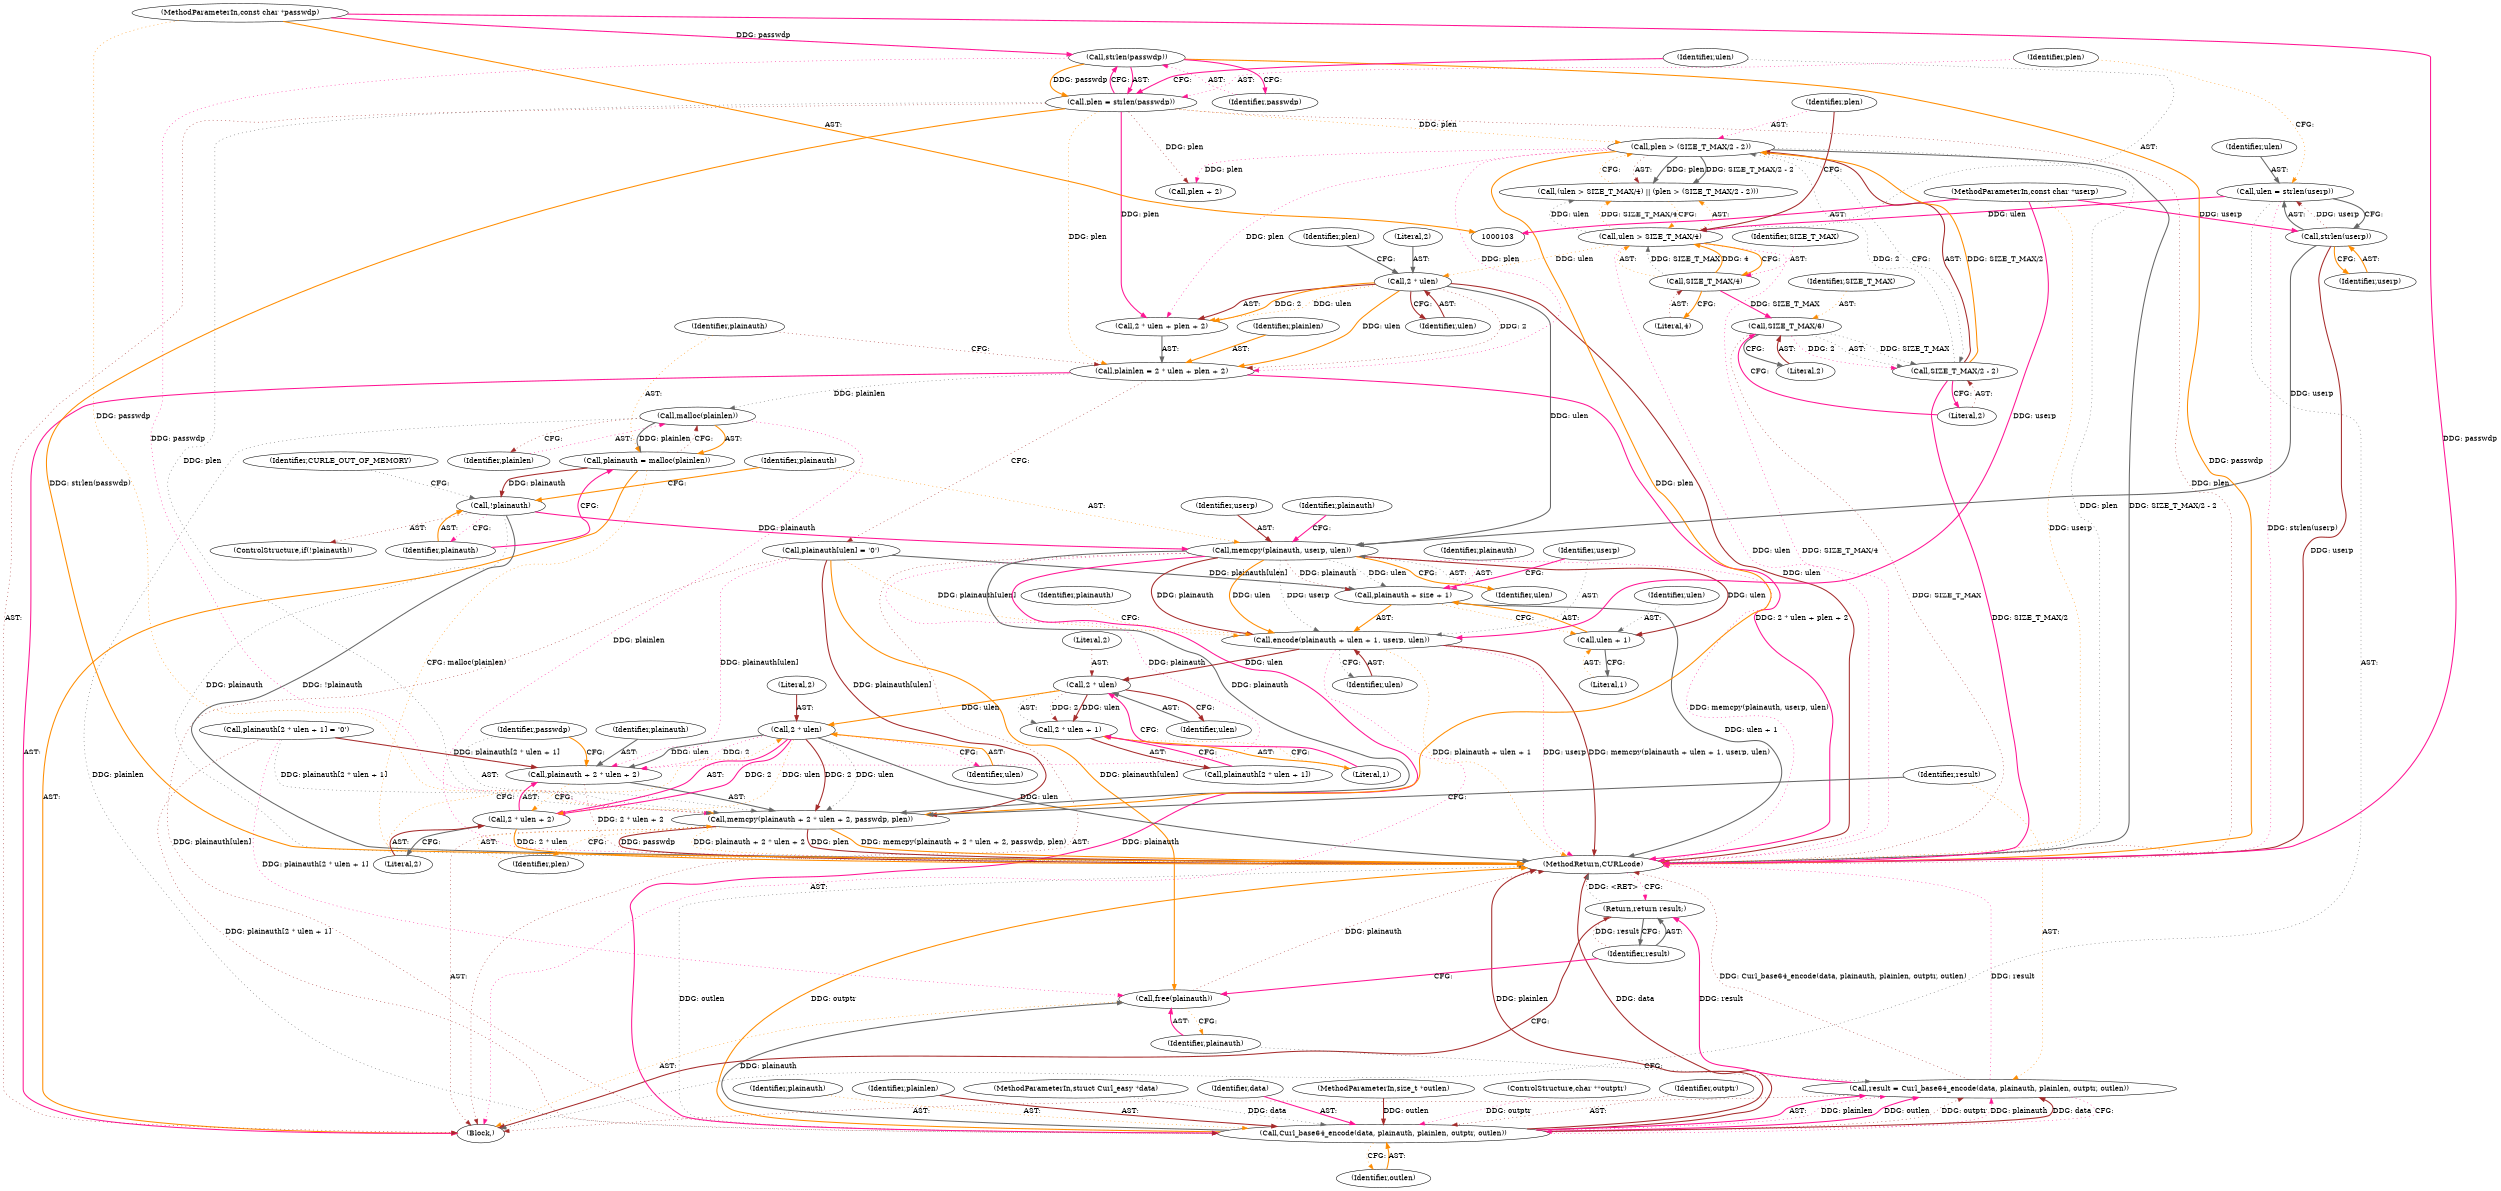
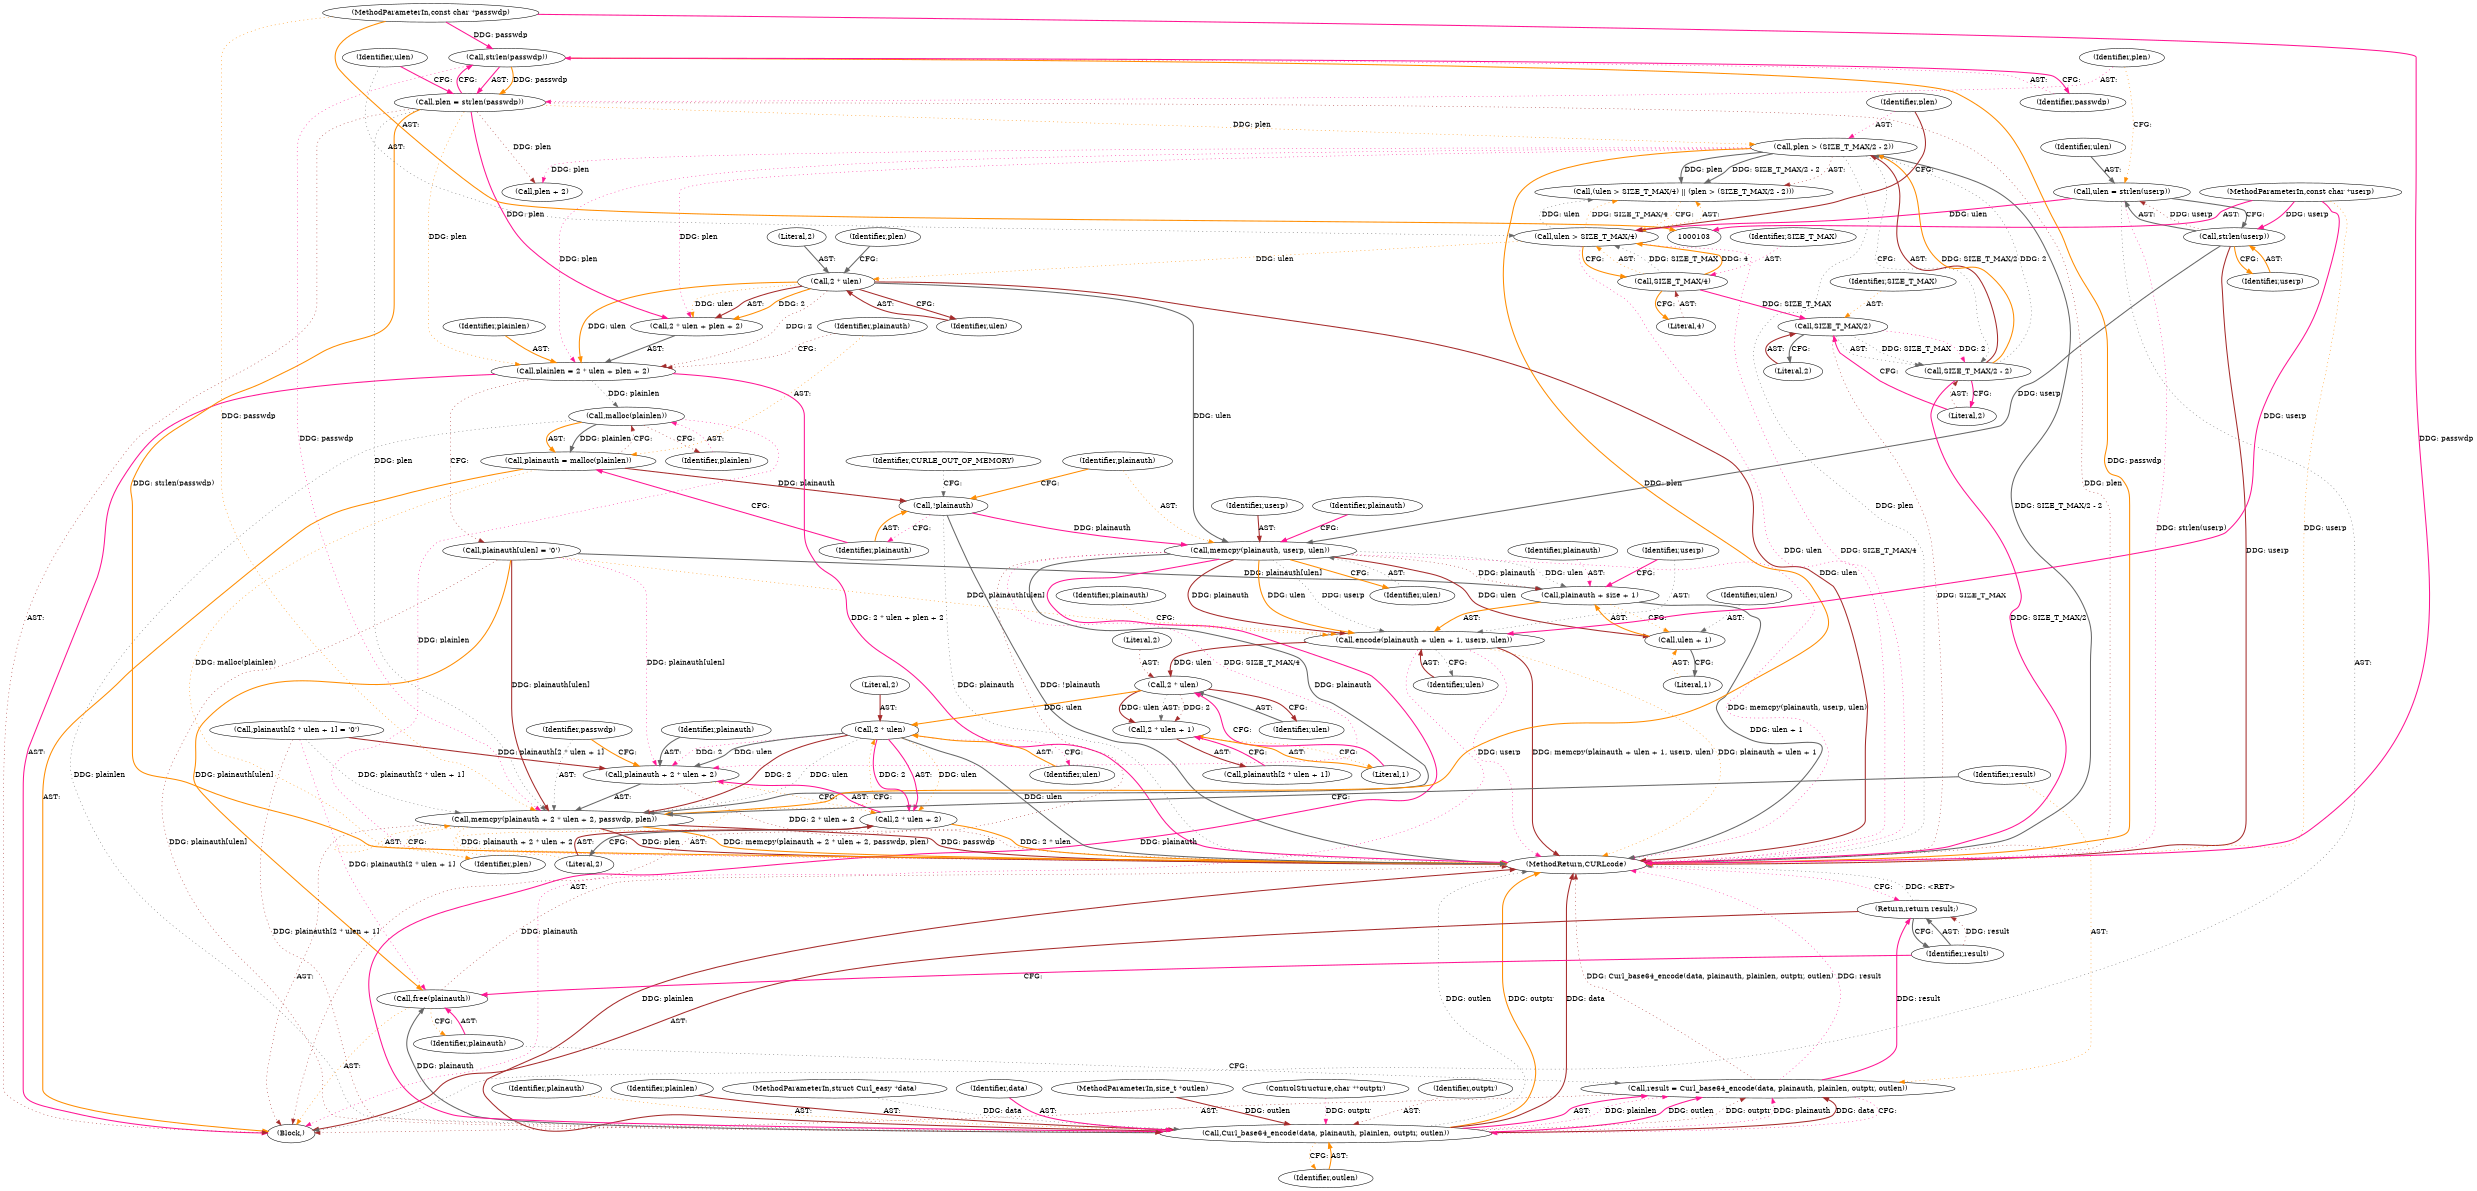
(1603, 165) -> none
(1786, 327) -> (1833, 327)
(293, 551) -> none
(467, 663) -> (236, 663)
(1177, 663) -> (1262, 663)
(1541, 1022) -> (680, 1022)
